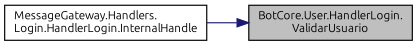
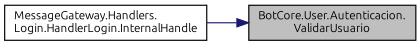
(331, 23) -> (332, 23)
